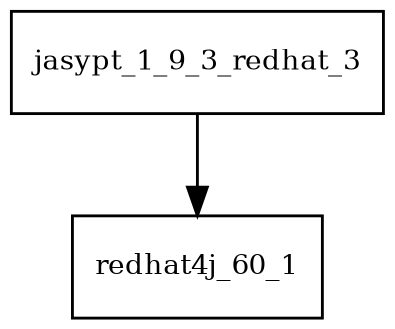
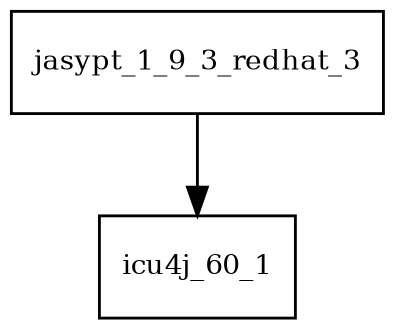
(197, 267) -> (197, 267)
